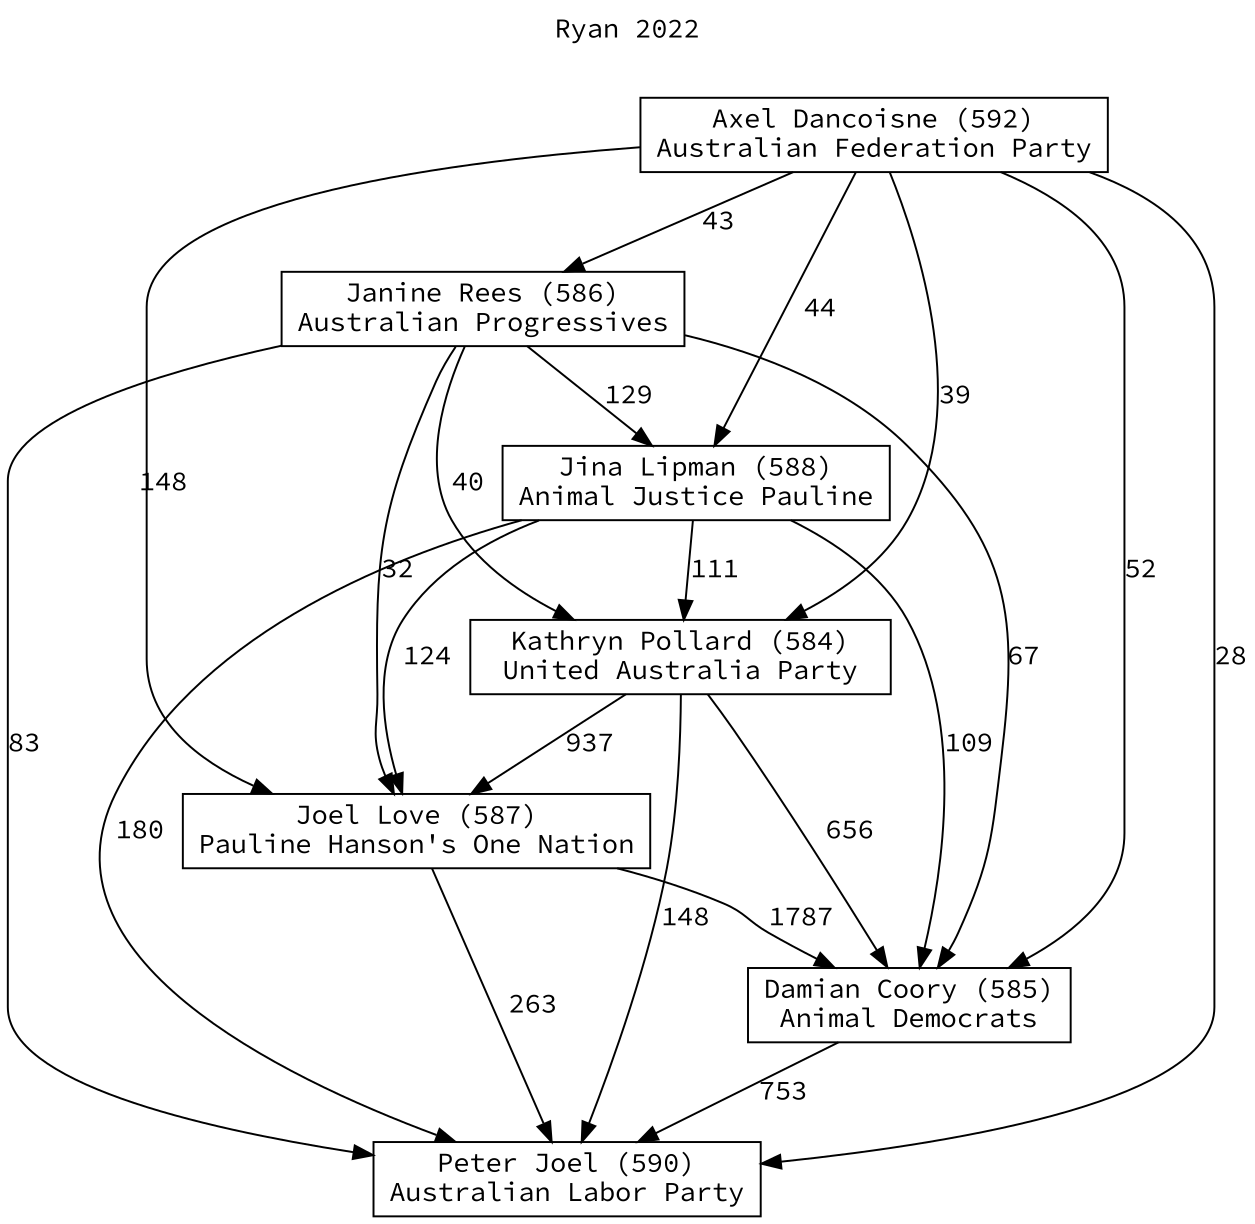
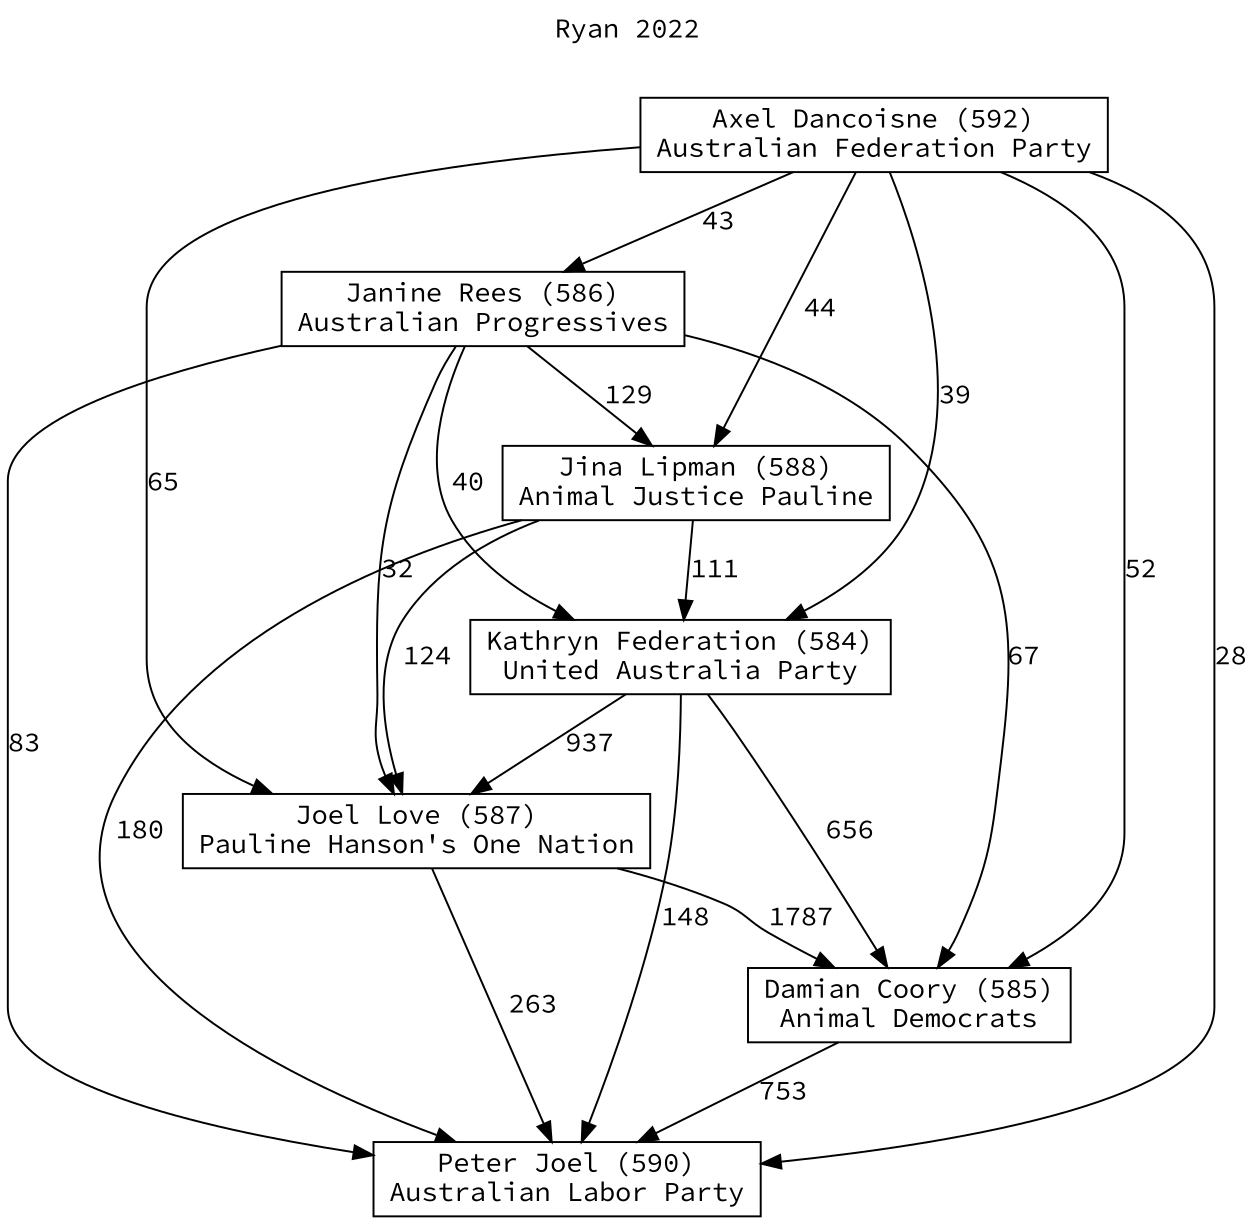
(163, 483) -> (163, 483)
(681, 657) -> (681, 657)
(937, 705) -> none
